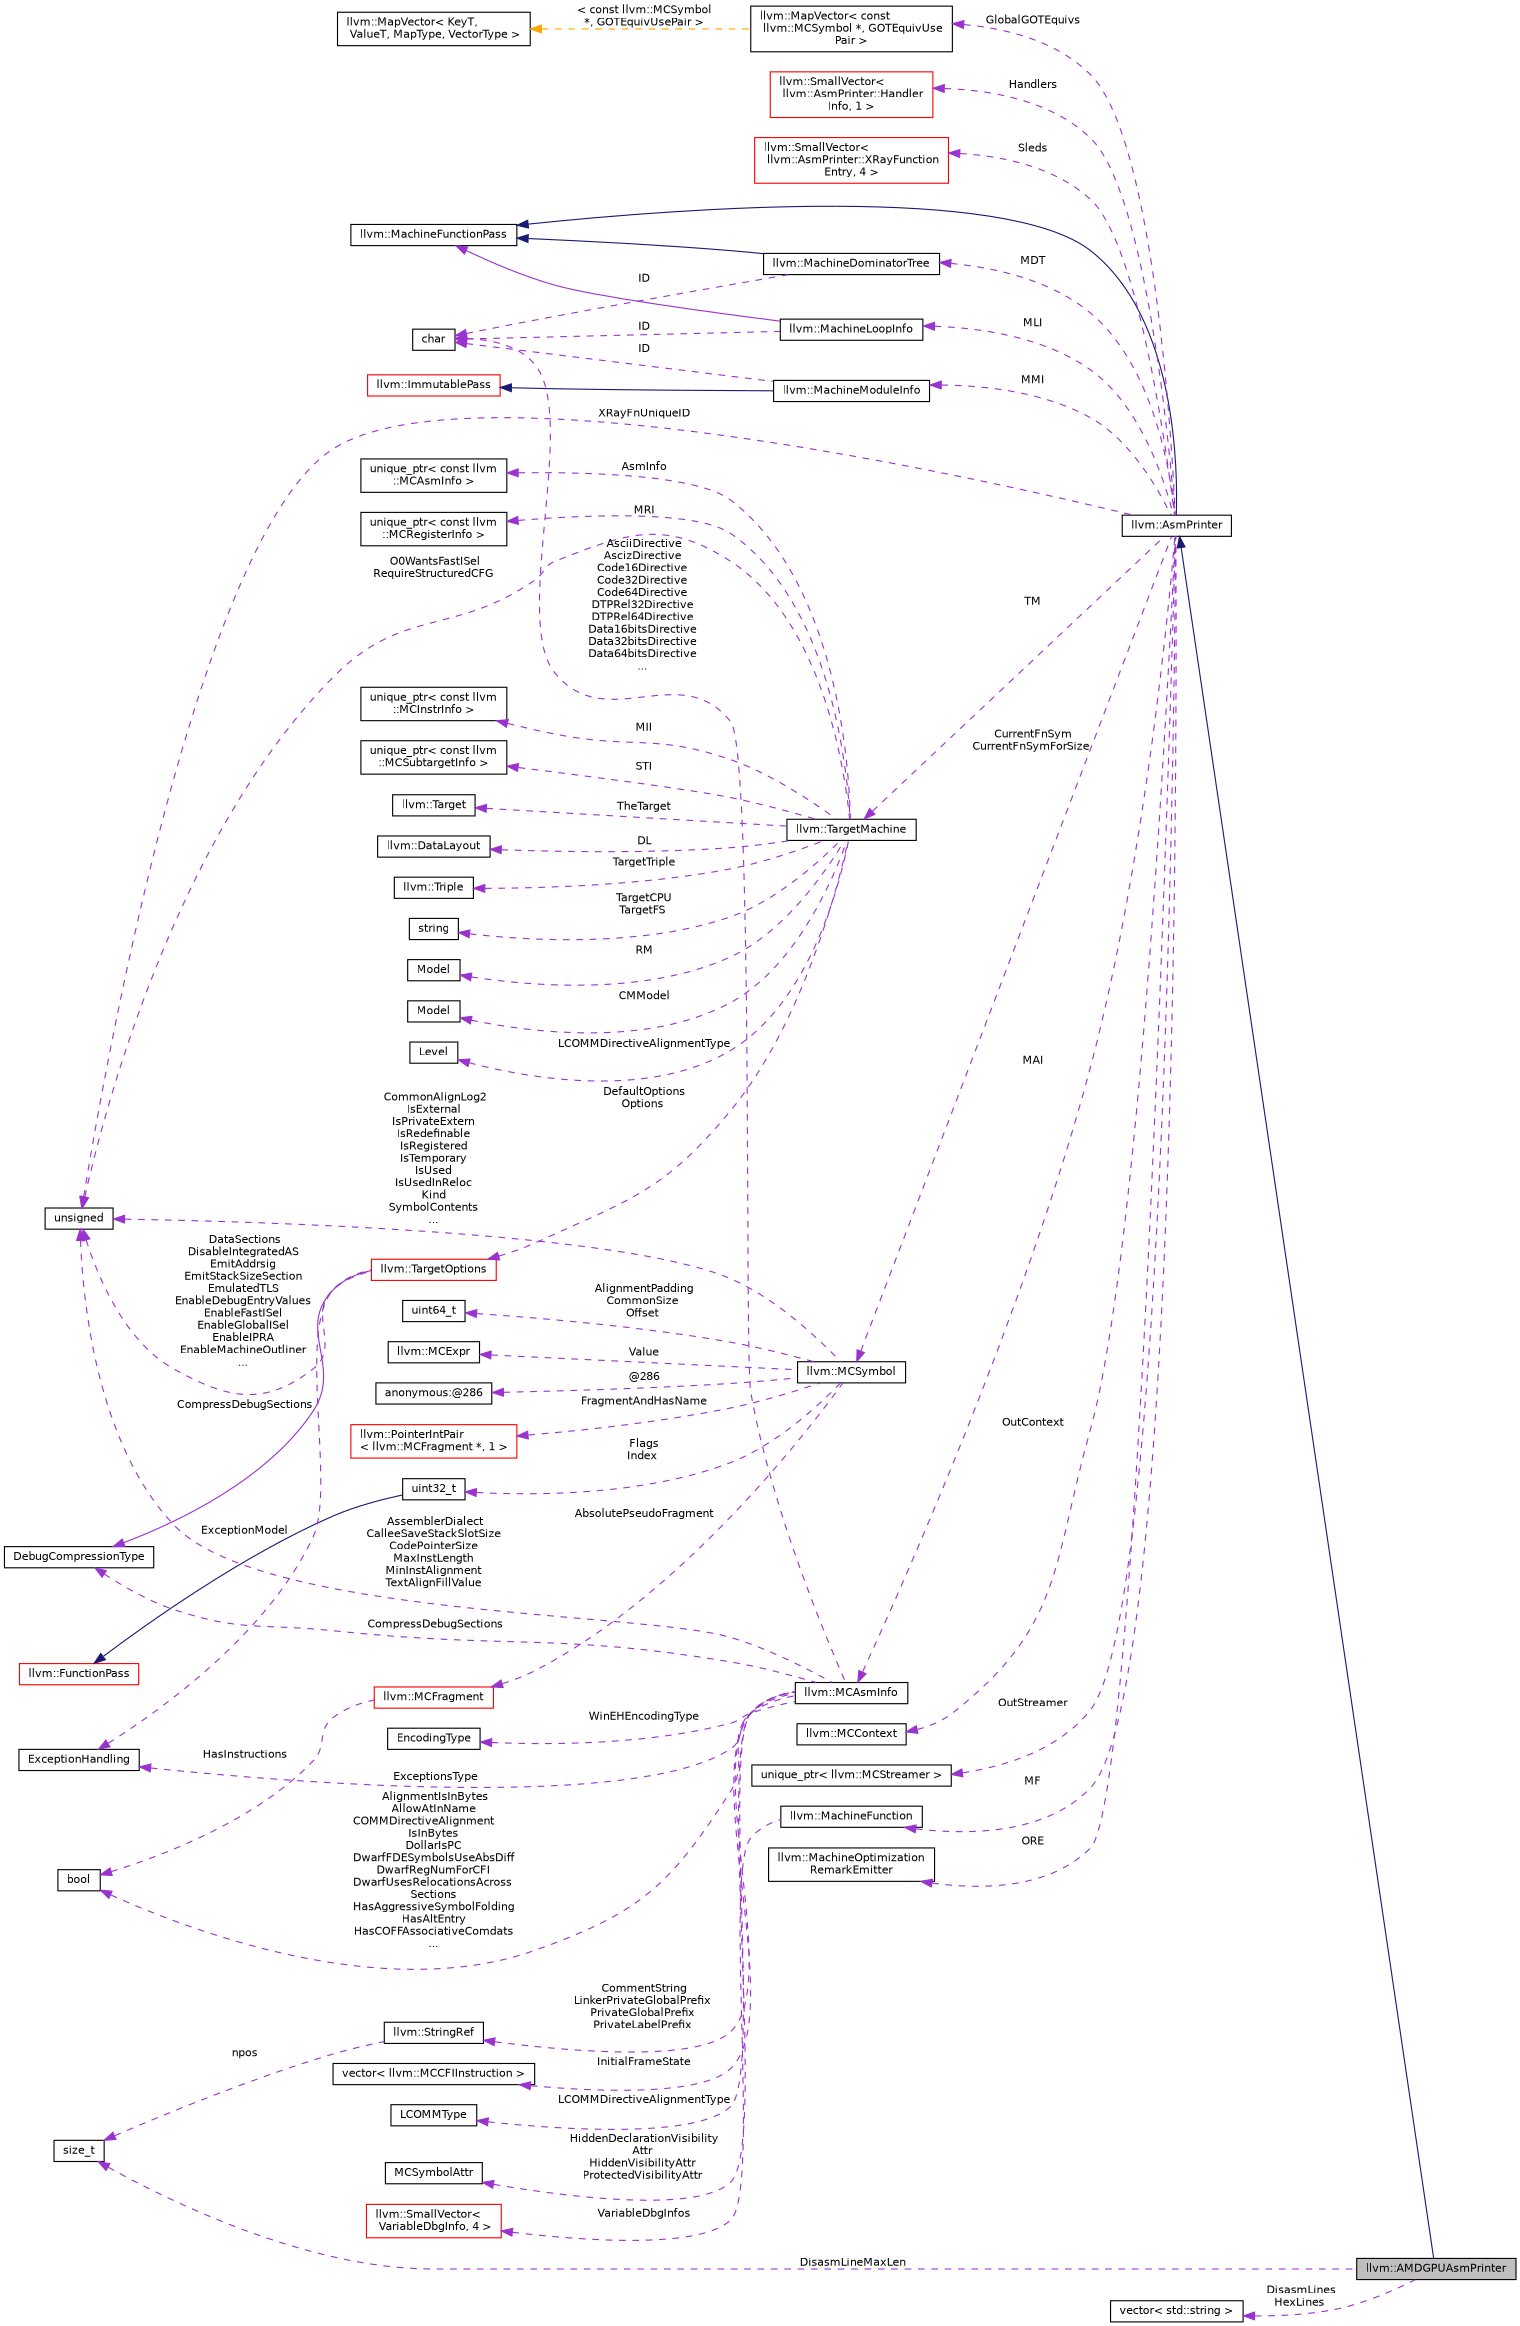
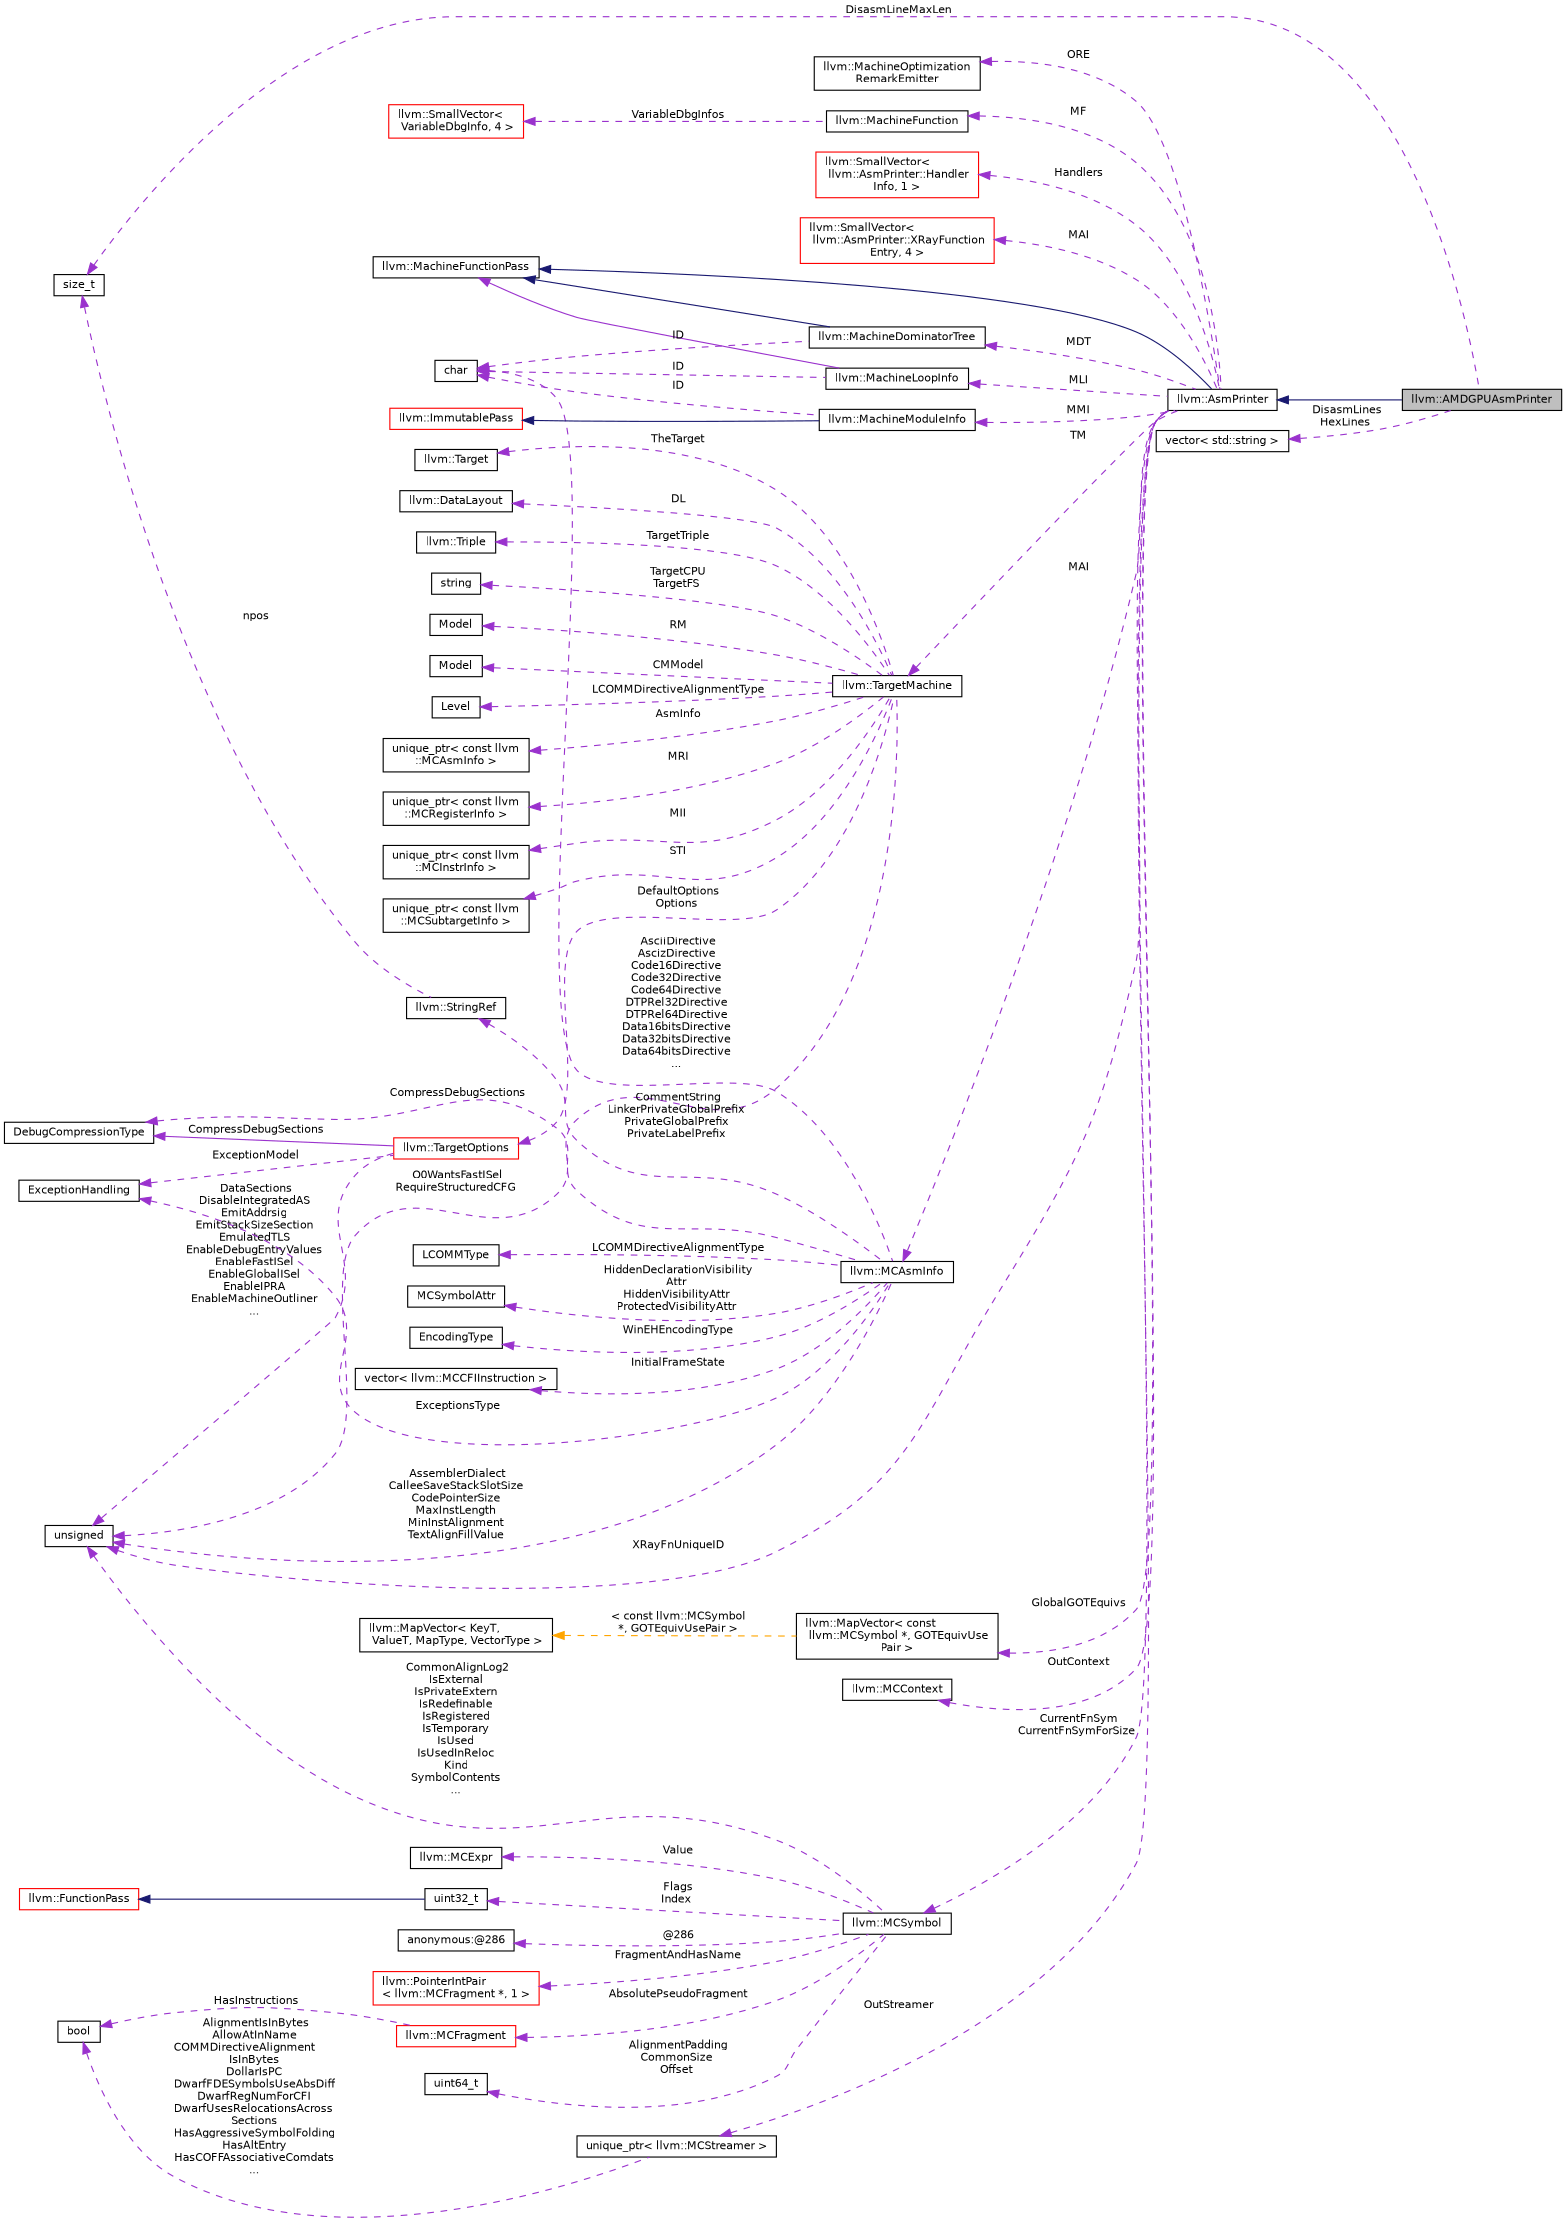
(1031, 149) -> (1077, 236)
(513, 1956) -> (335, 2216)
